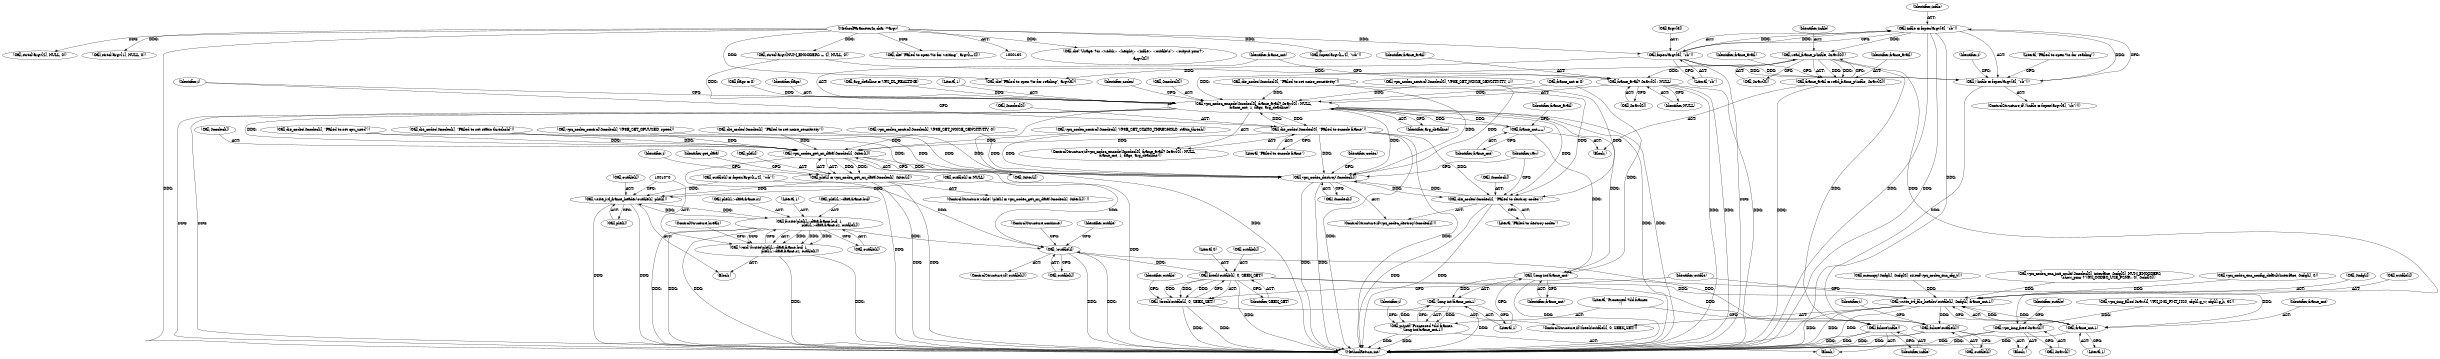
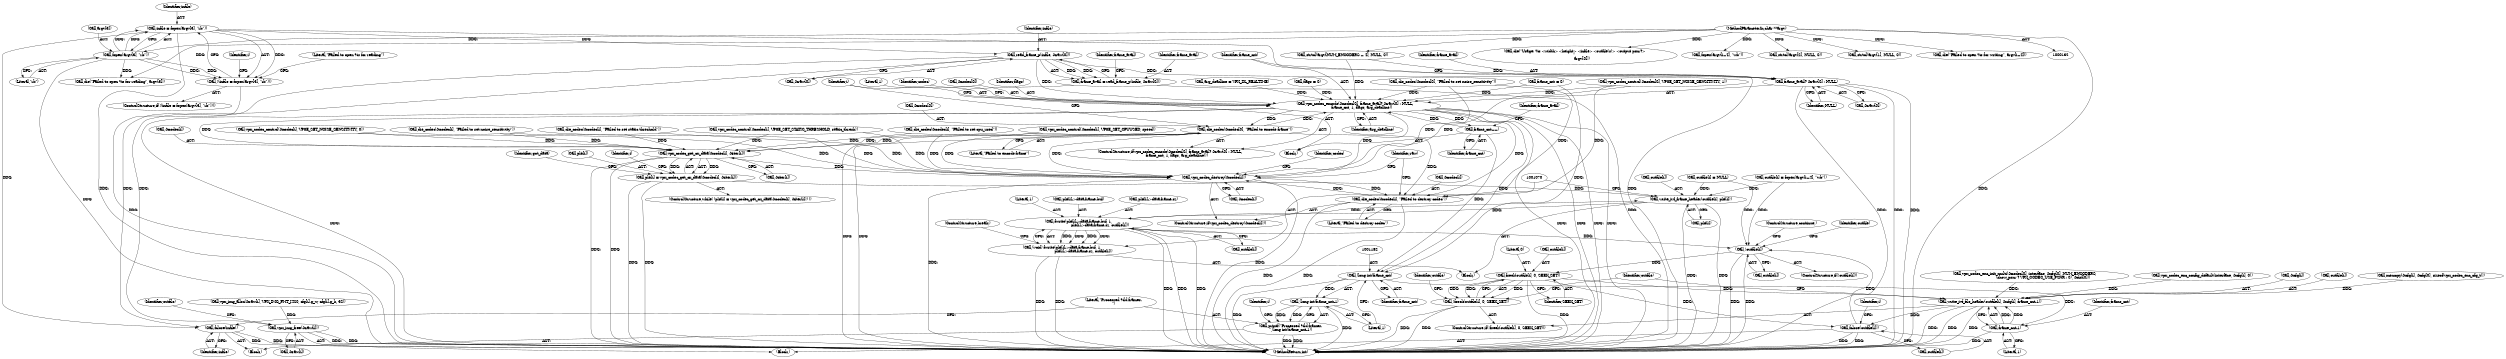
none -> (1370, 250)
